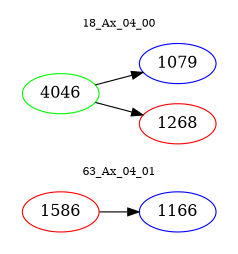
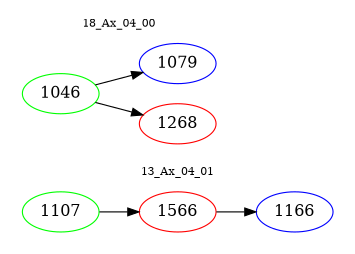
(61, 94) -> (61, 94)
(119, 172) -> (178, 172)
(61, 212) -> (178, 212)
none -> (61, 212)
